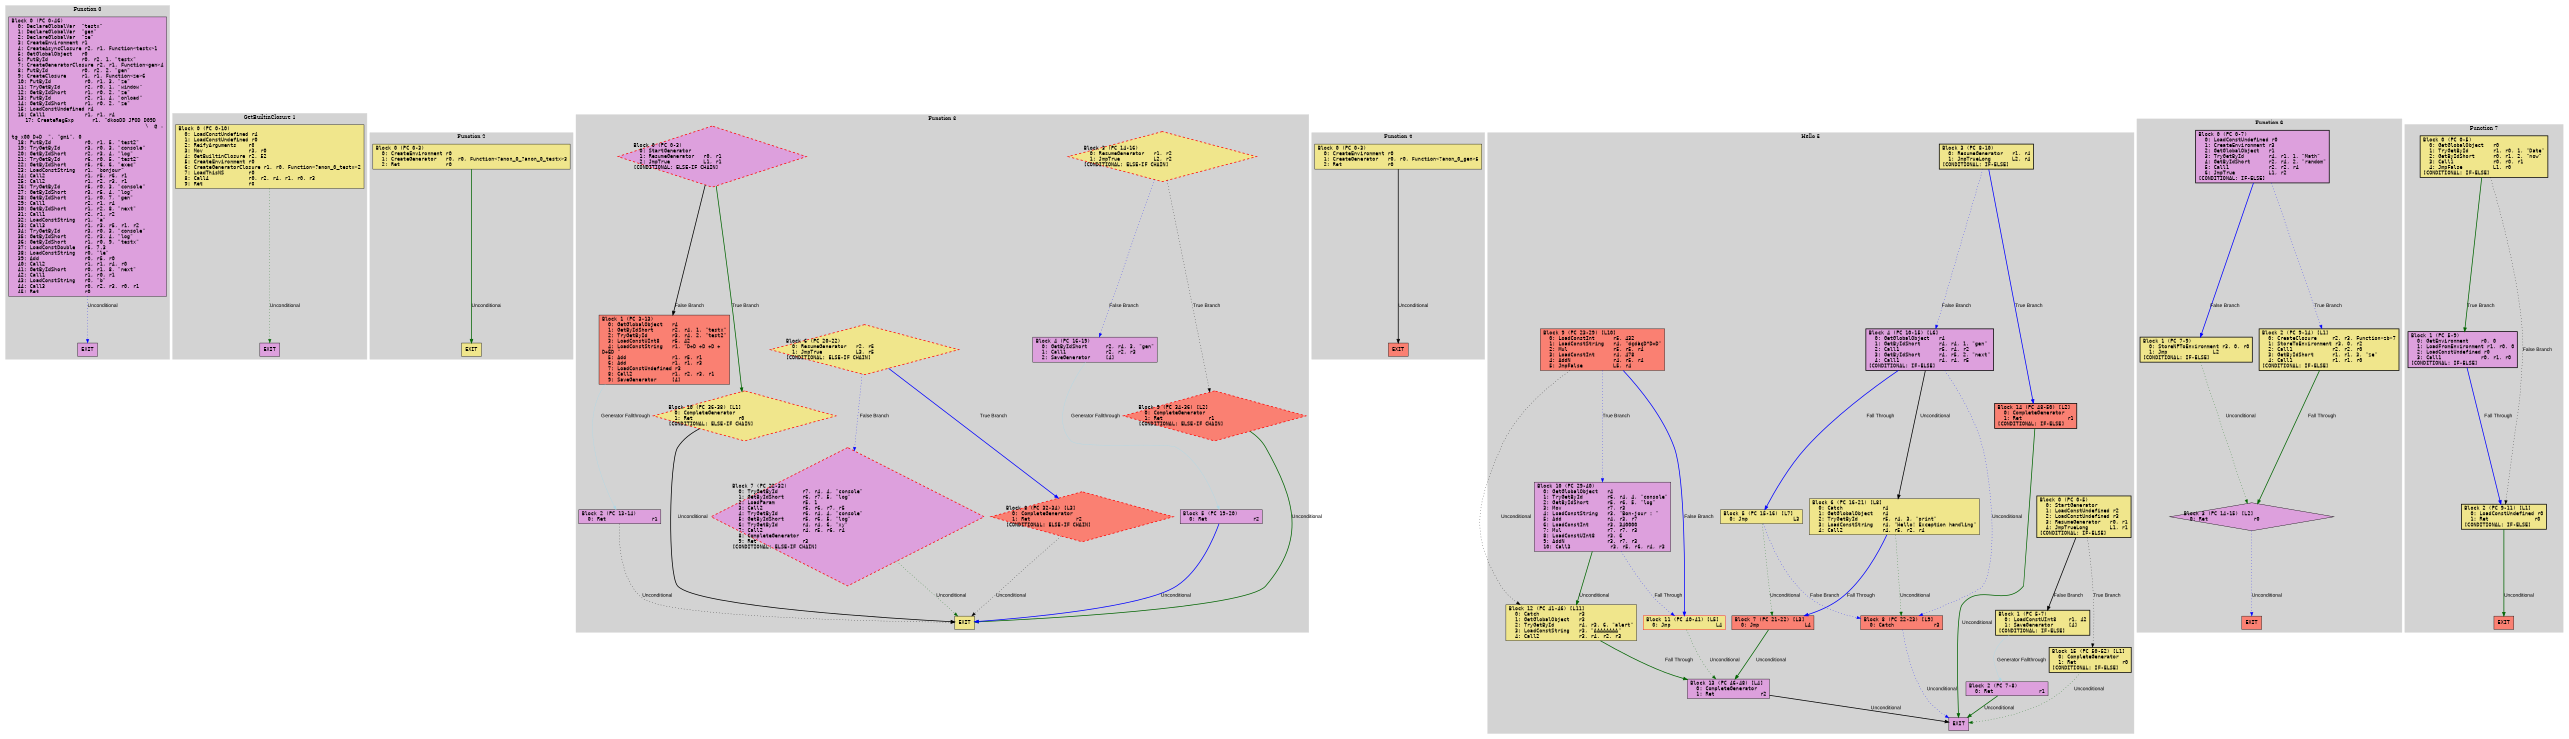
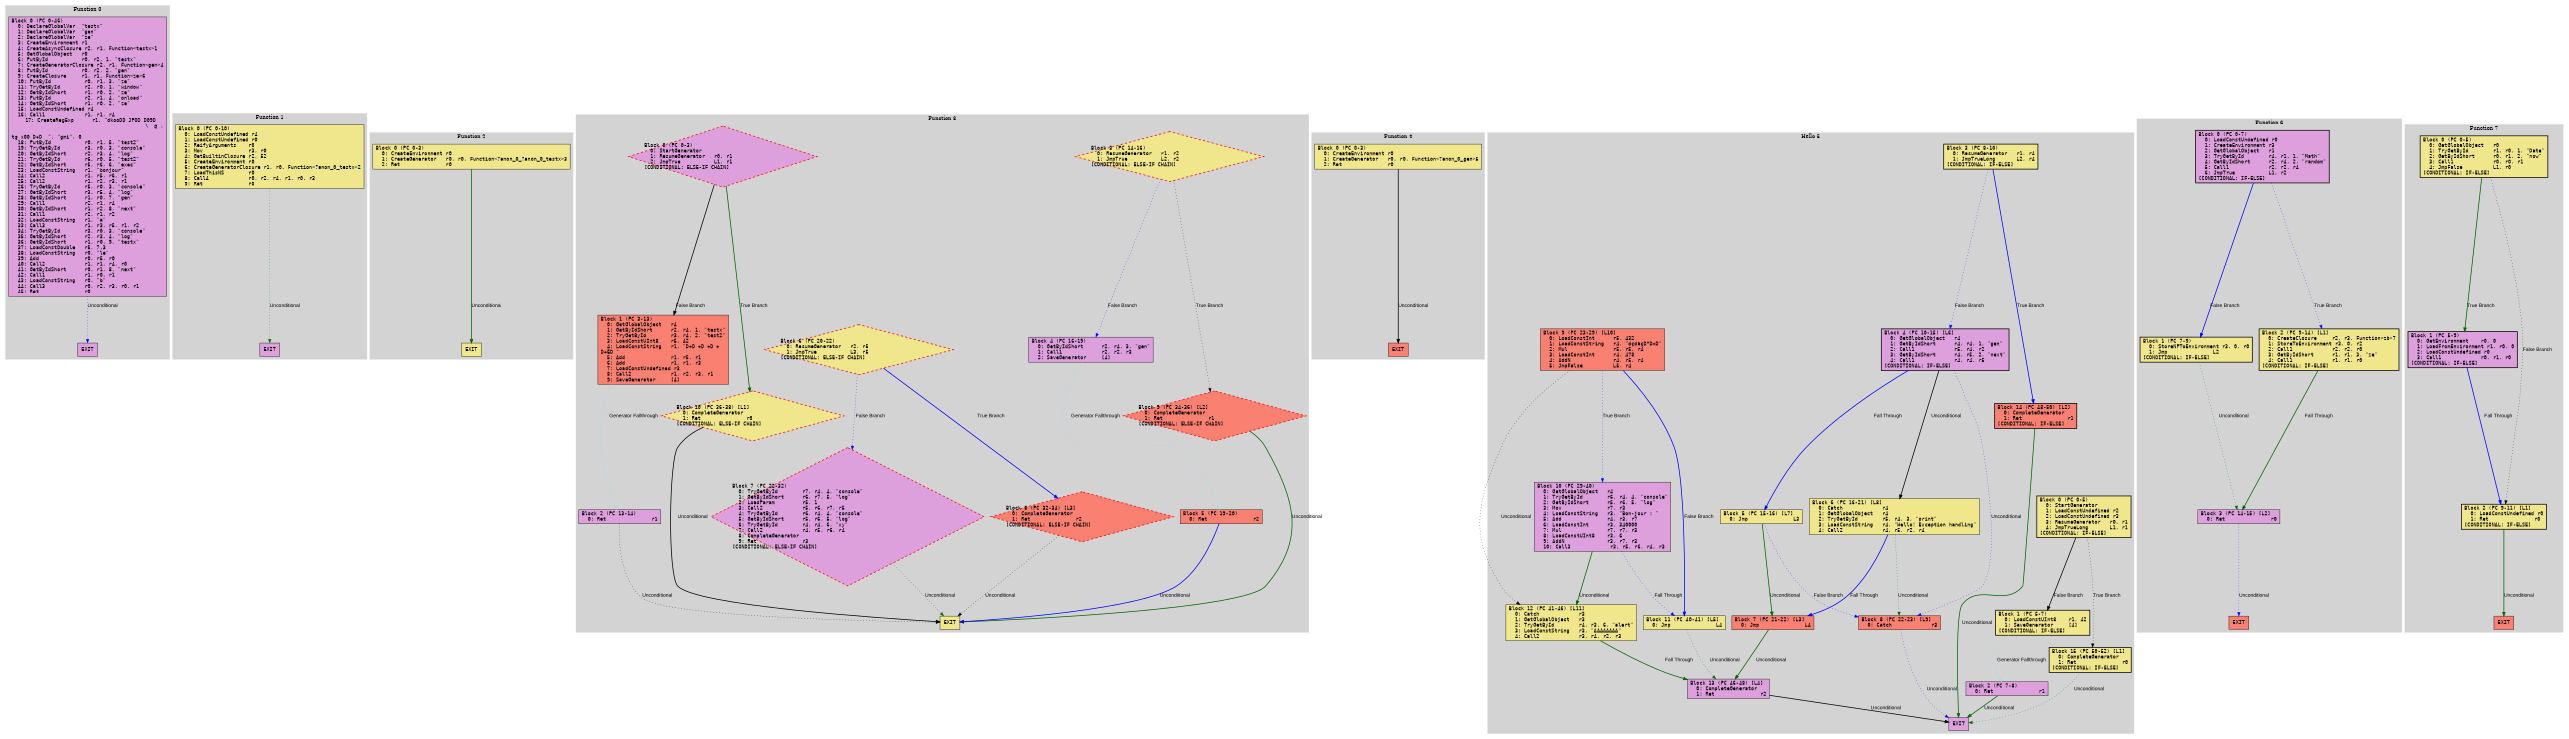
(270, 118) -> (270, 118)
(1221, 517) -> (1221, 517)
(2252, 517) -> (2239, 517)
(1767, 568) -> (1767, 568)
(1684, 623) -> (1684, 623)
